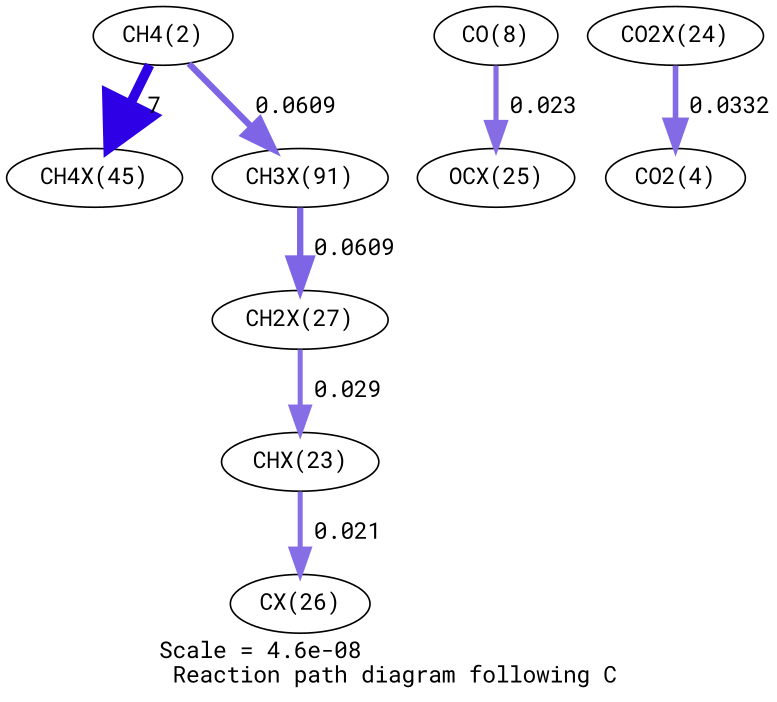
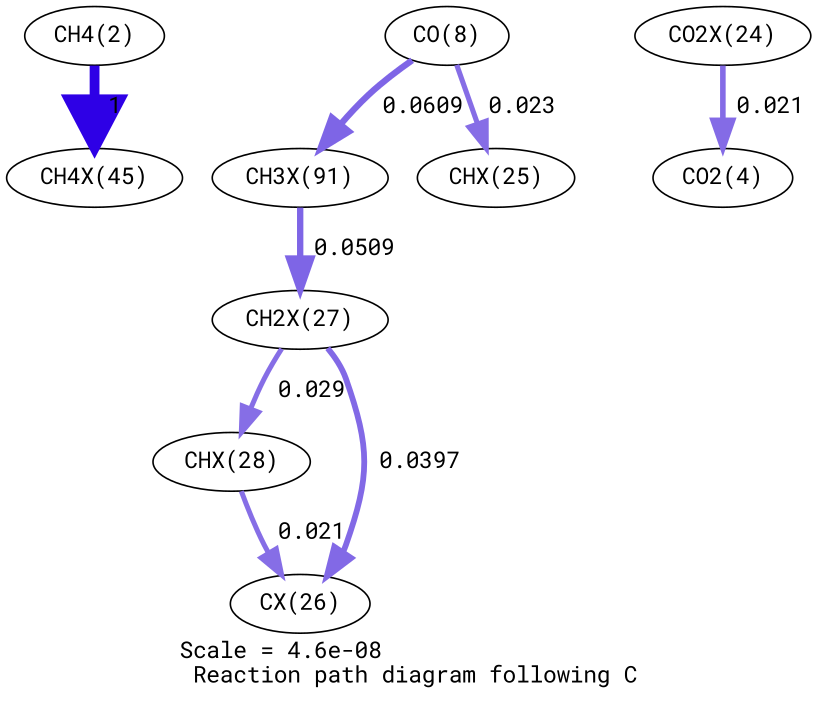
(220, 95) -> (374, 90)
(148, 107) -> (108, 107)
(723, 107) -> (764, 107)
(496, 178) -> (496, 178)
(348, 249) -> (348, 249)
none -> (363, 448)
(300, 462) -> (232, 462)
